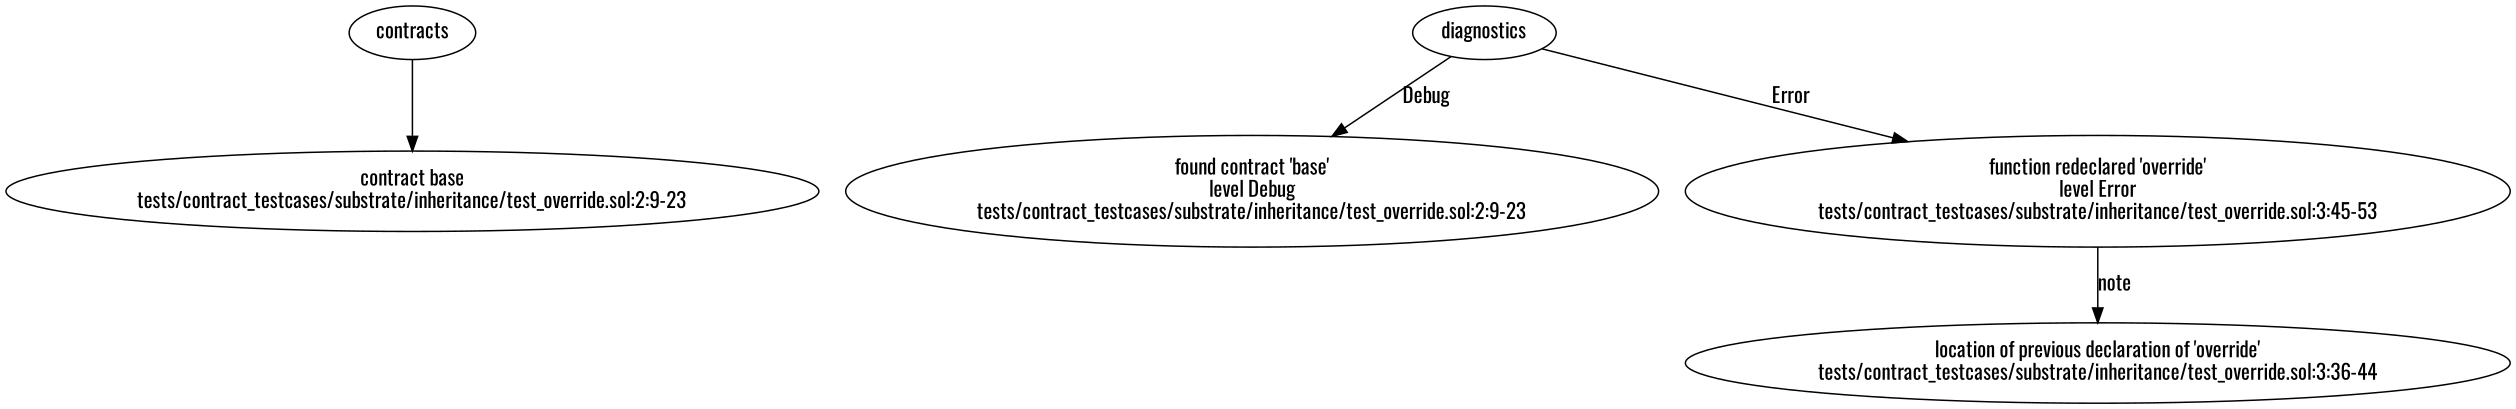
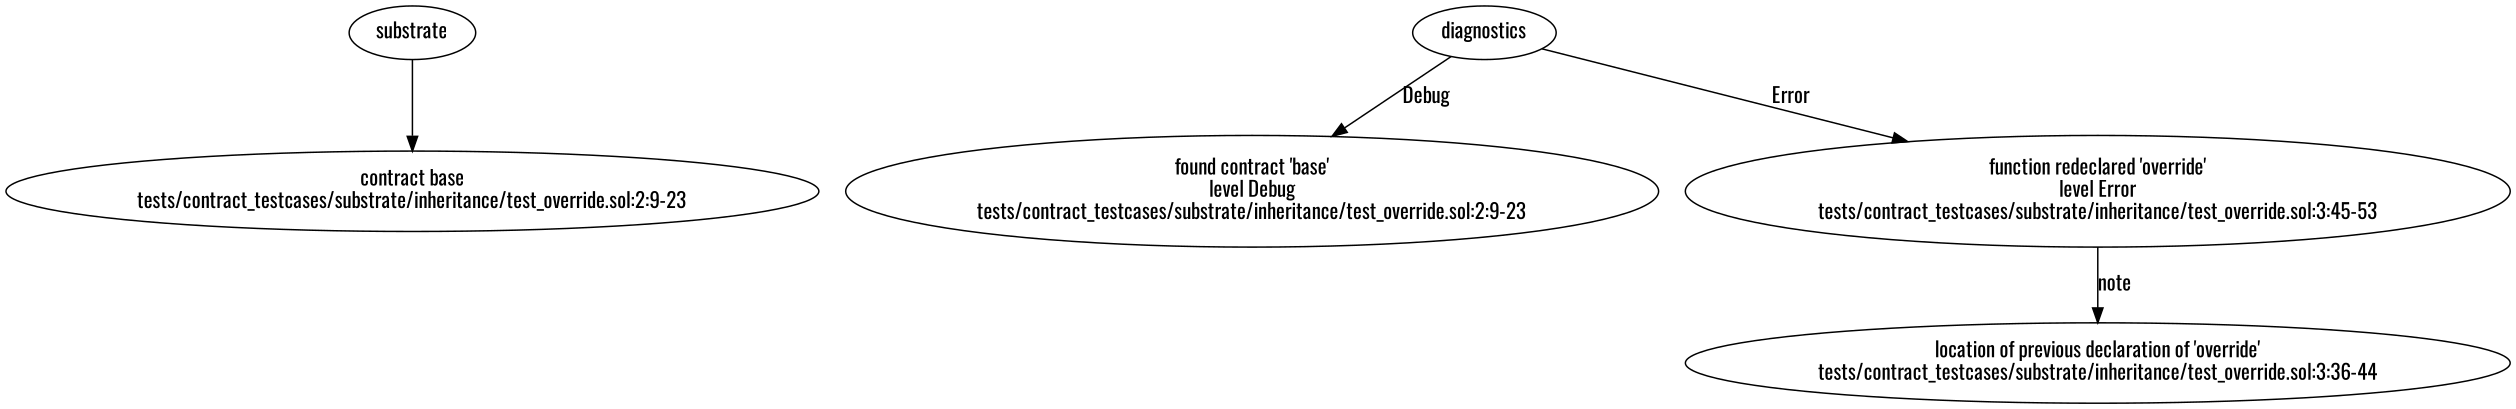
(412, 33) -> (412, 33)
